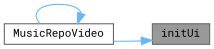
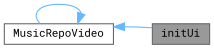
(127, 41) -> (138, 27)
